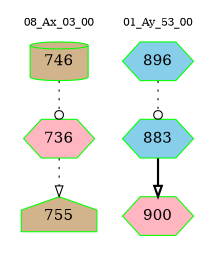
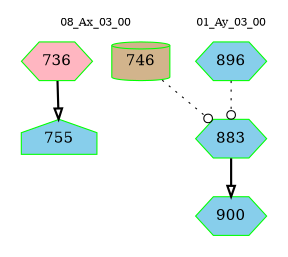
(158, 23) -> (231, 23)
(59, 96) -> (194, 107)
(59, 172) -> (58, 95)
(59, 216) -> (59, 139)
(158, 216) -> (231, 216)
